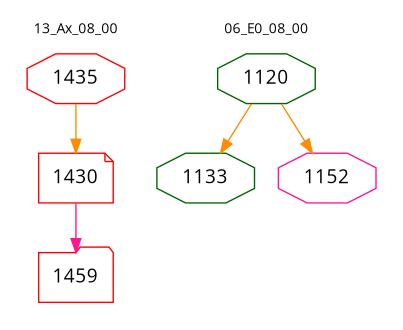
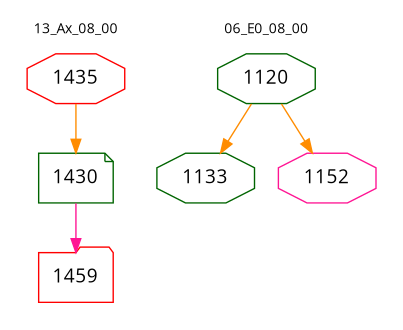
(76, 178) -> (76, 178)
